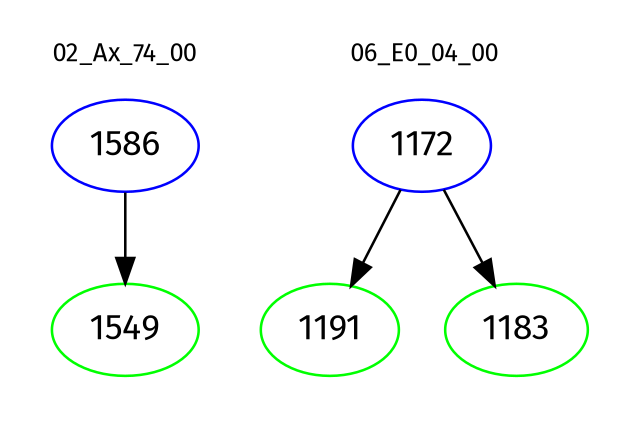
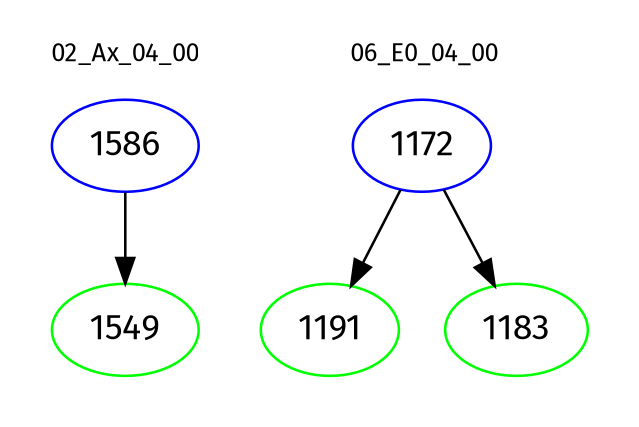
(125, 55) -> (125, 55)
